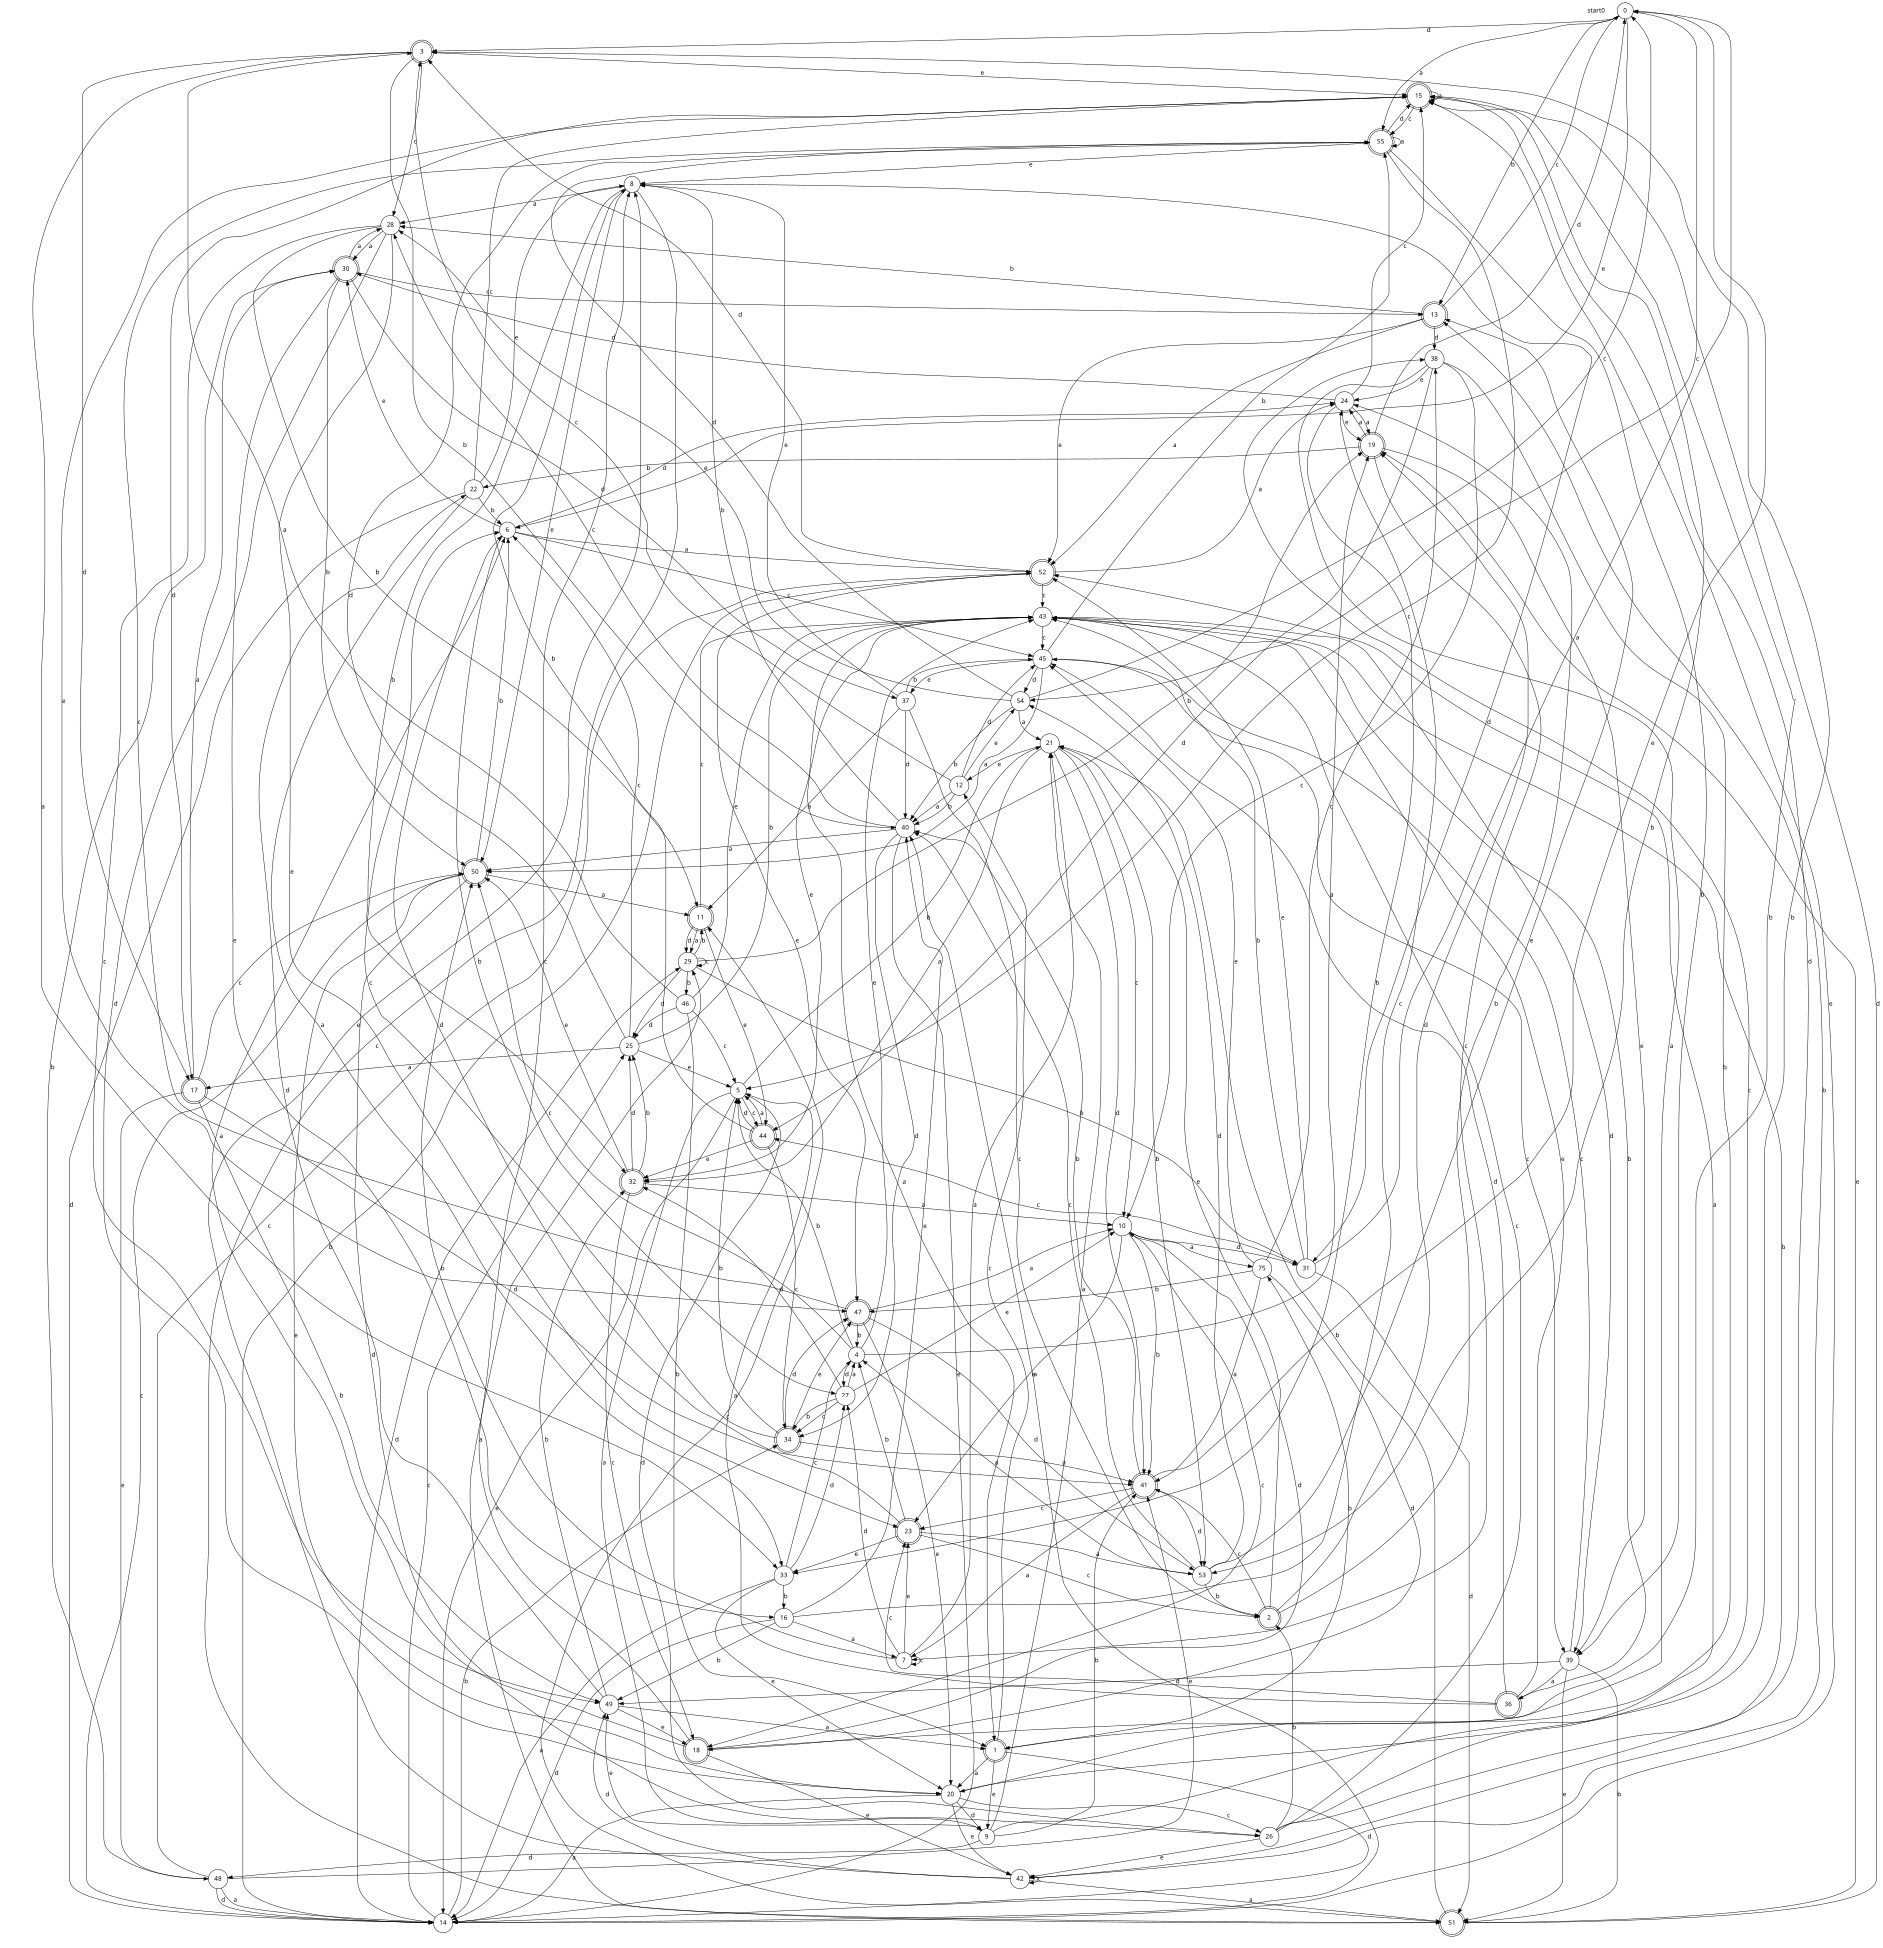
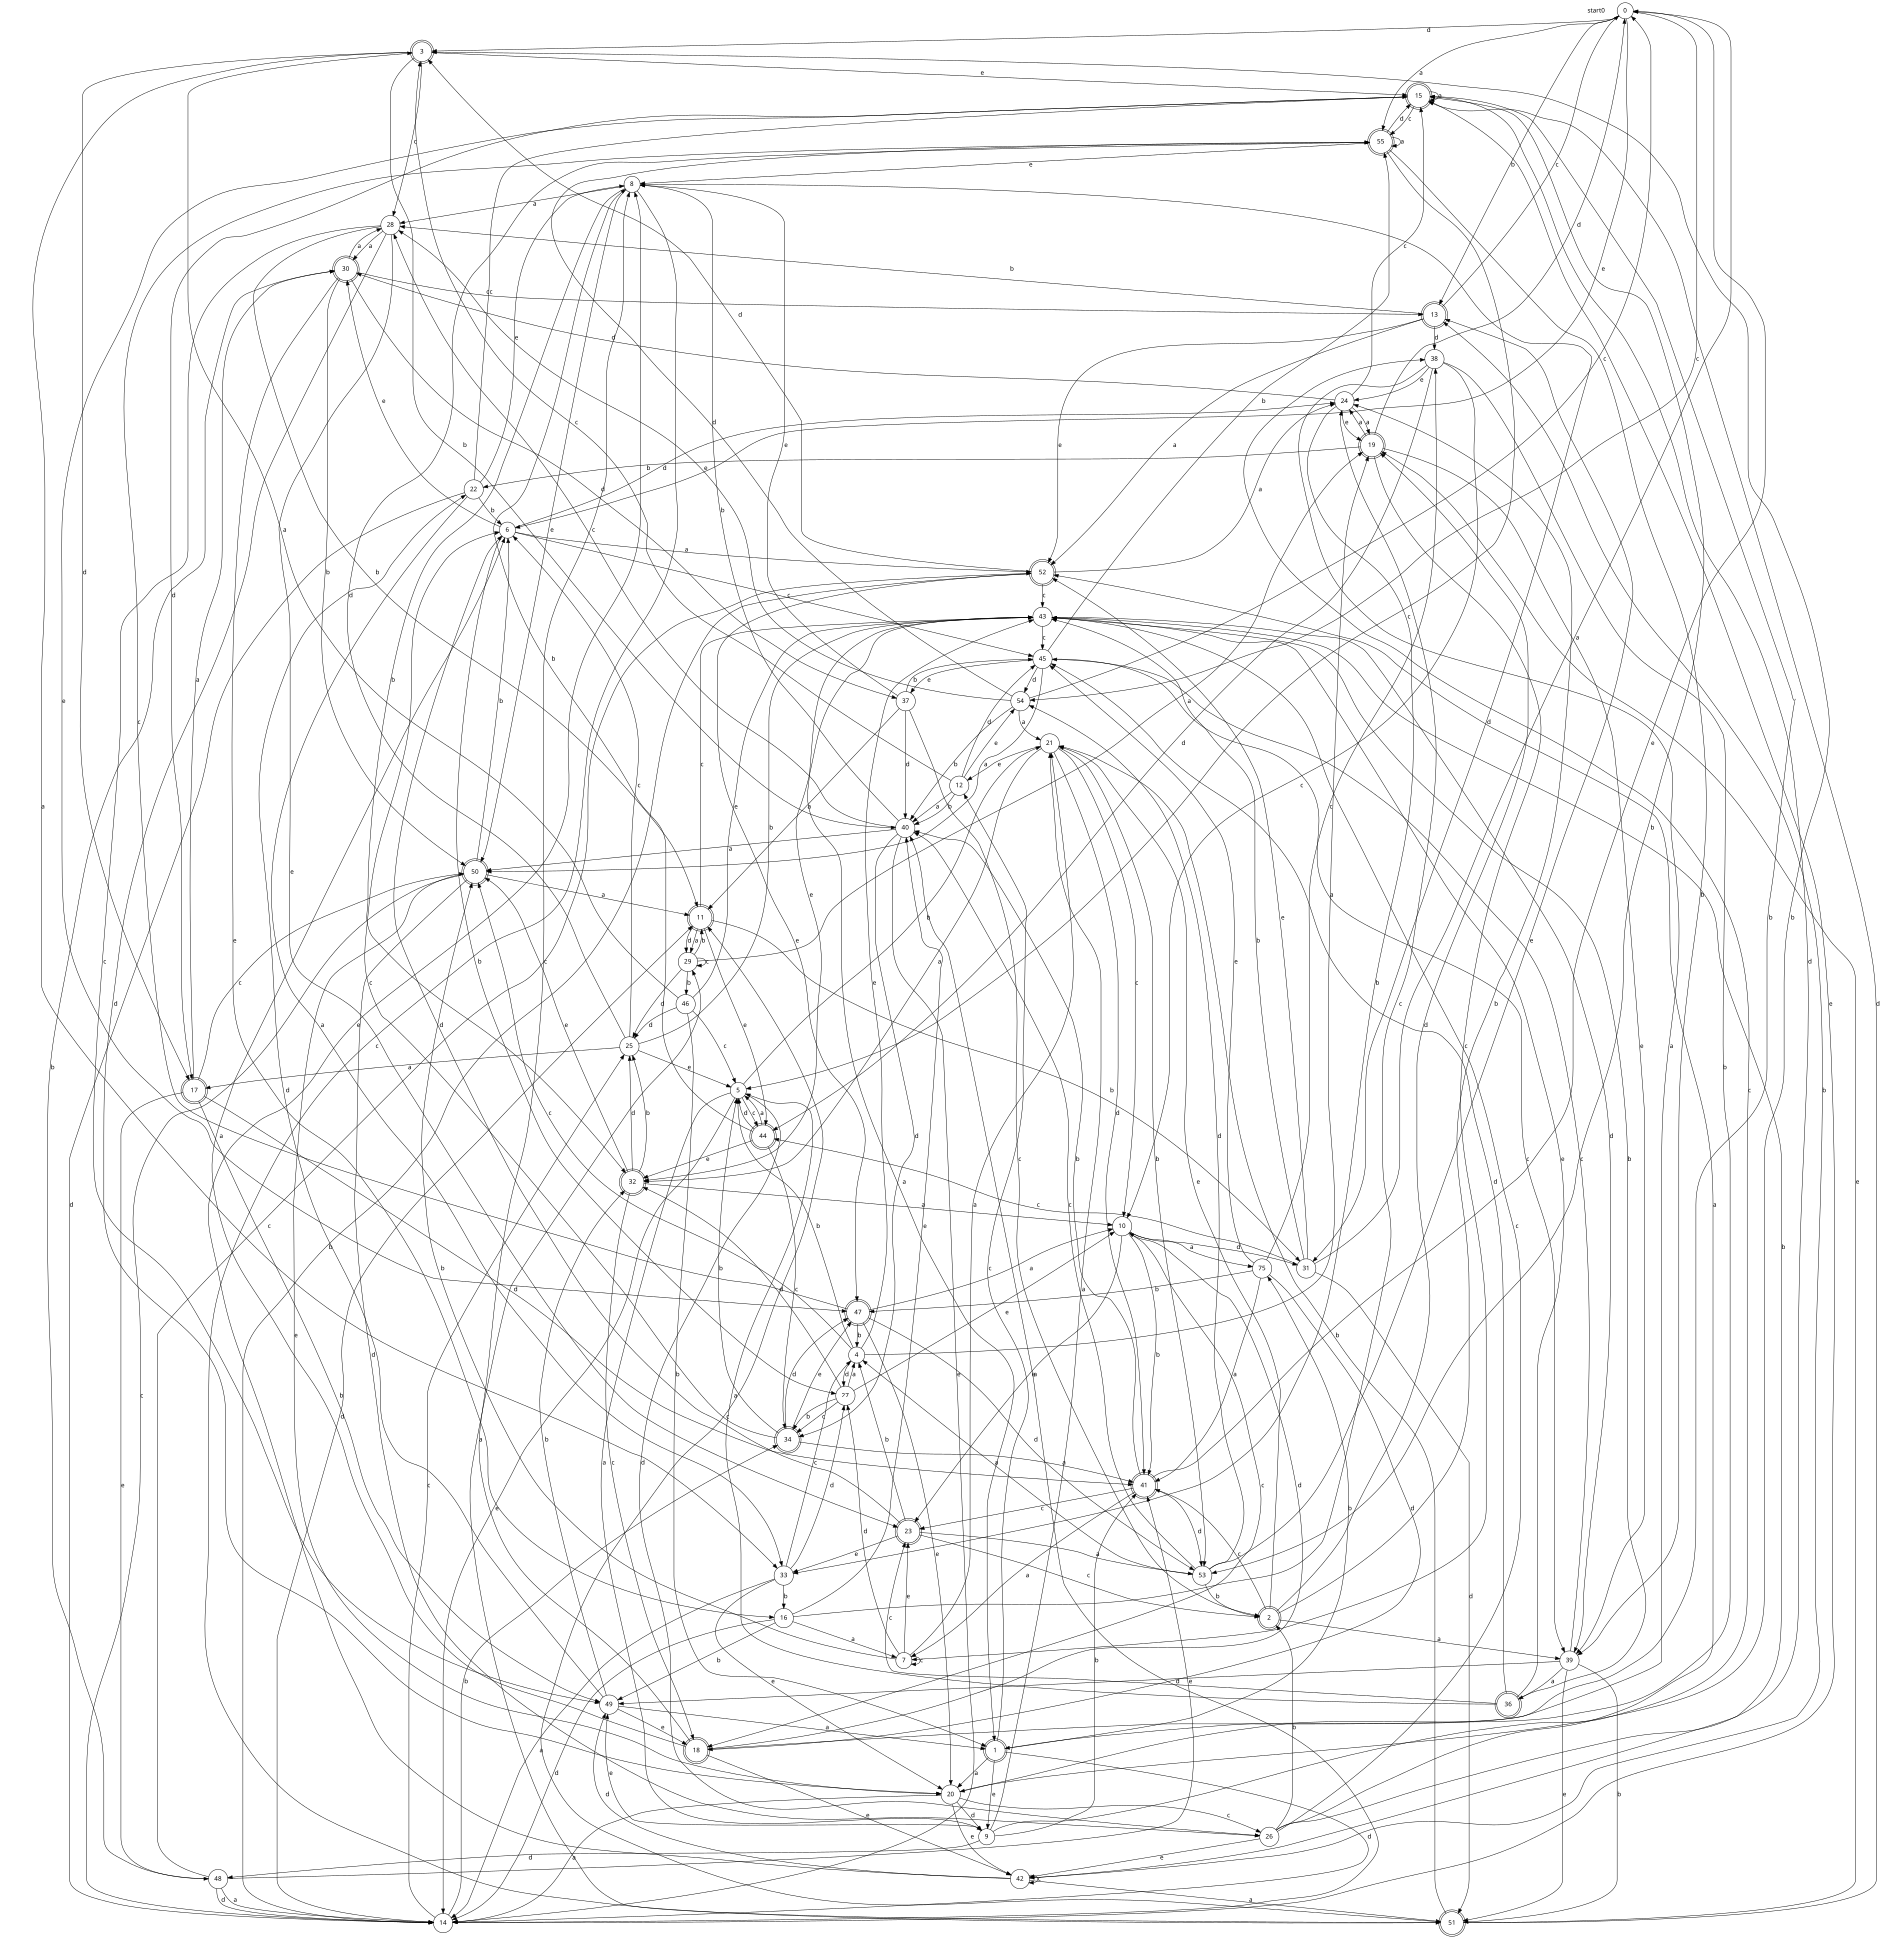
(1189, 701) -> (1189, 701)
(1009, 1092) -> (1002, 1059)
(395, 1428) -> (328, 1456)
none -> (1417, 1639)
